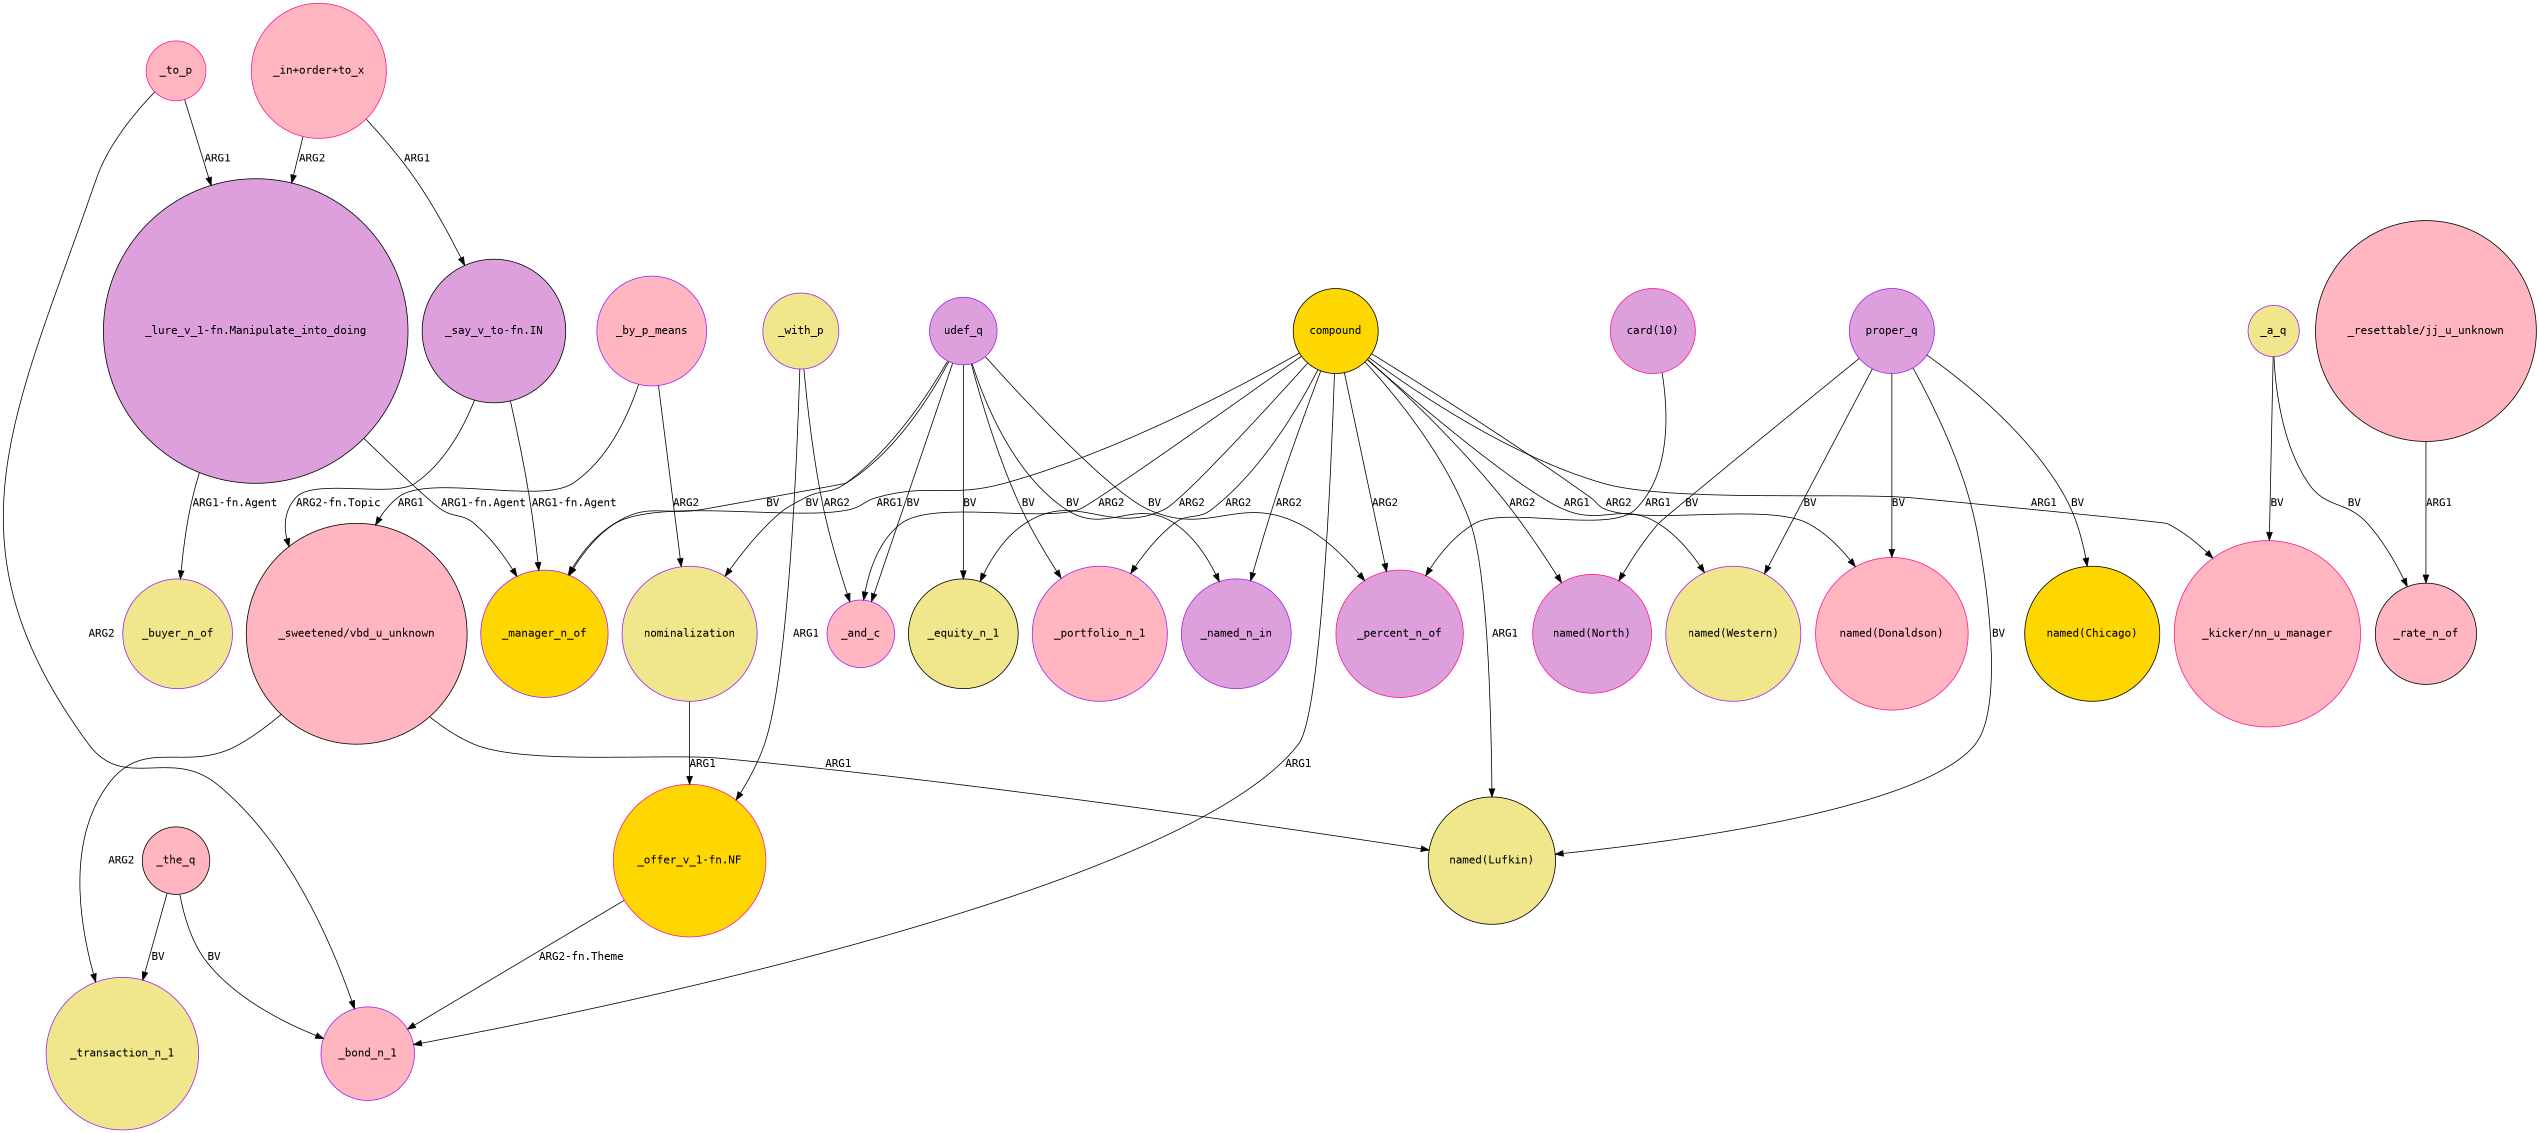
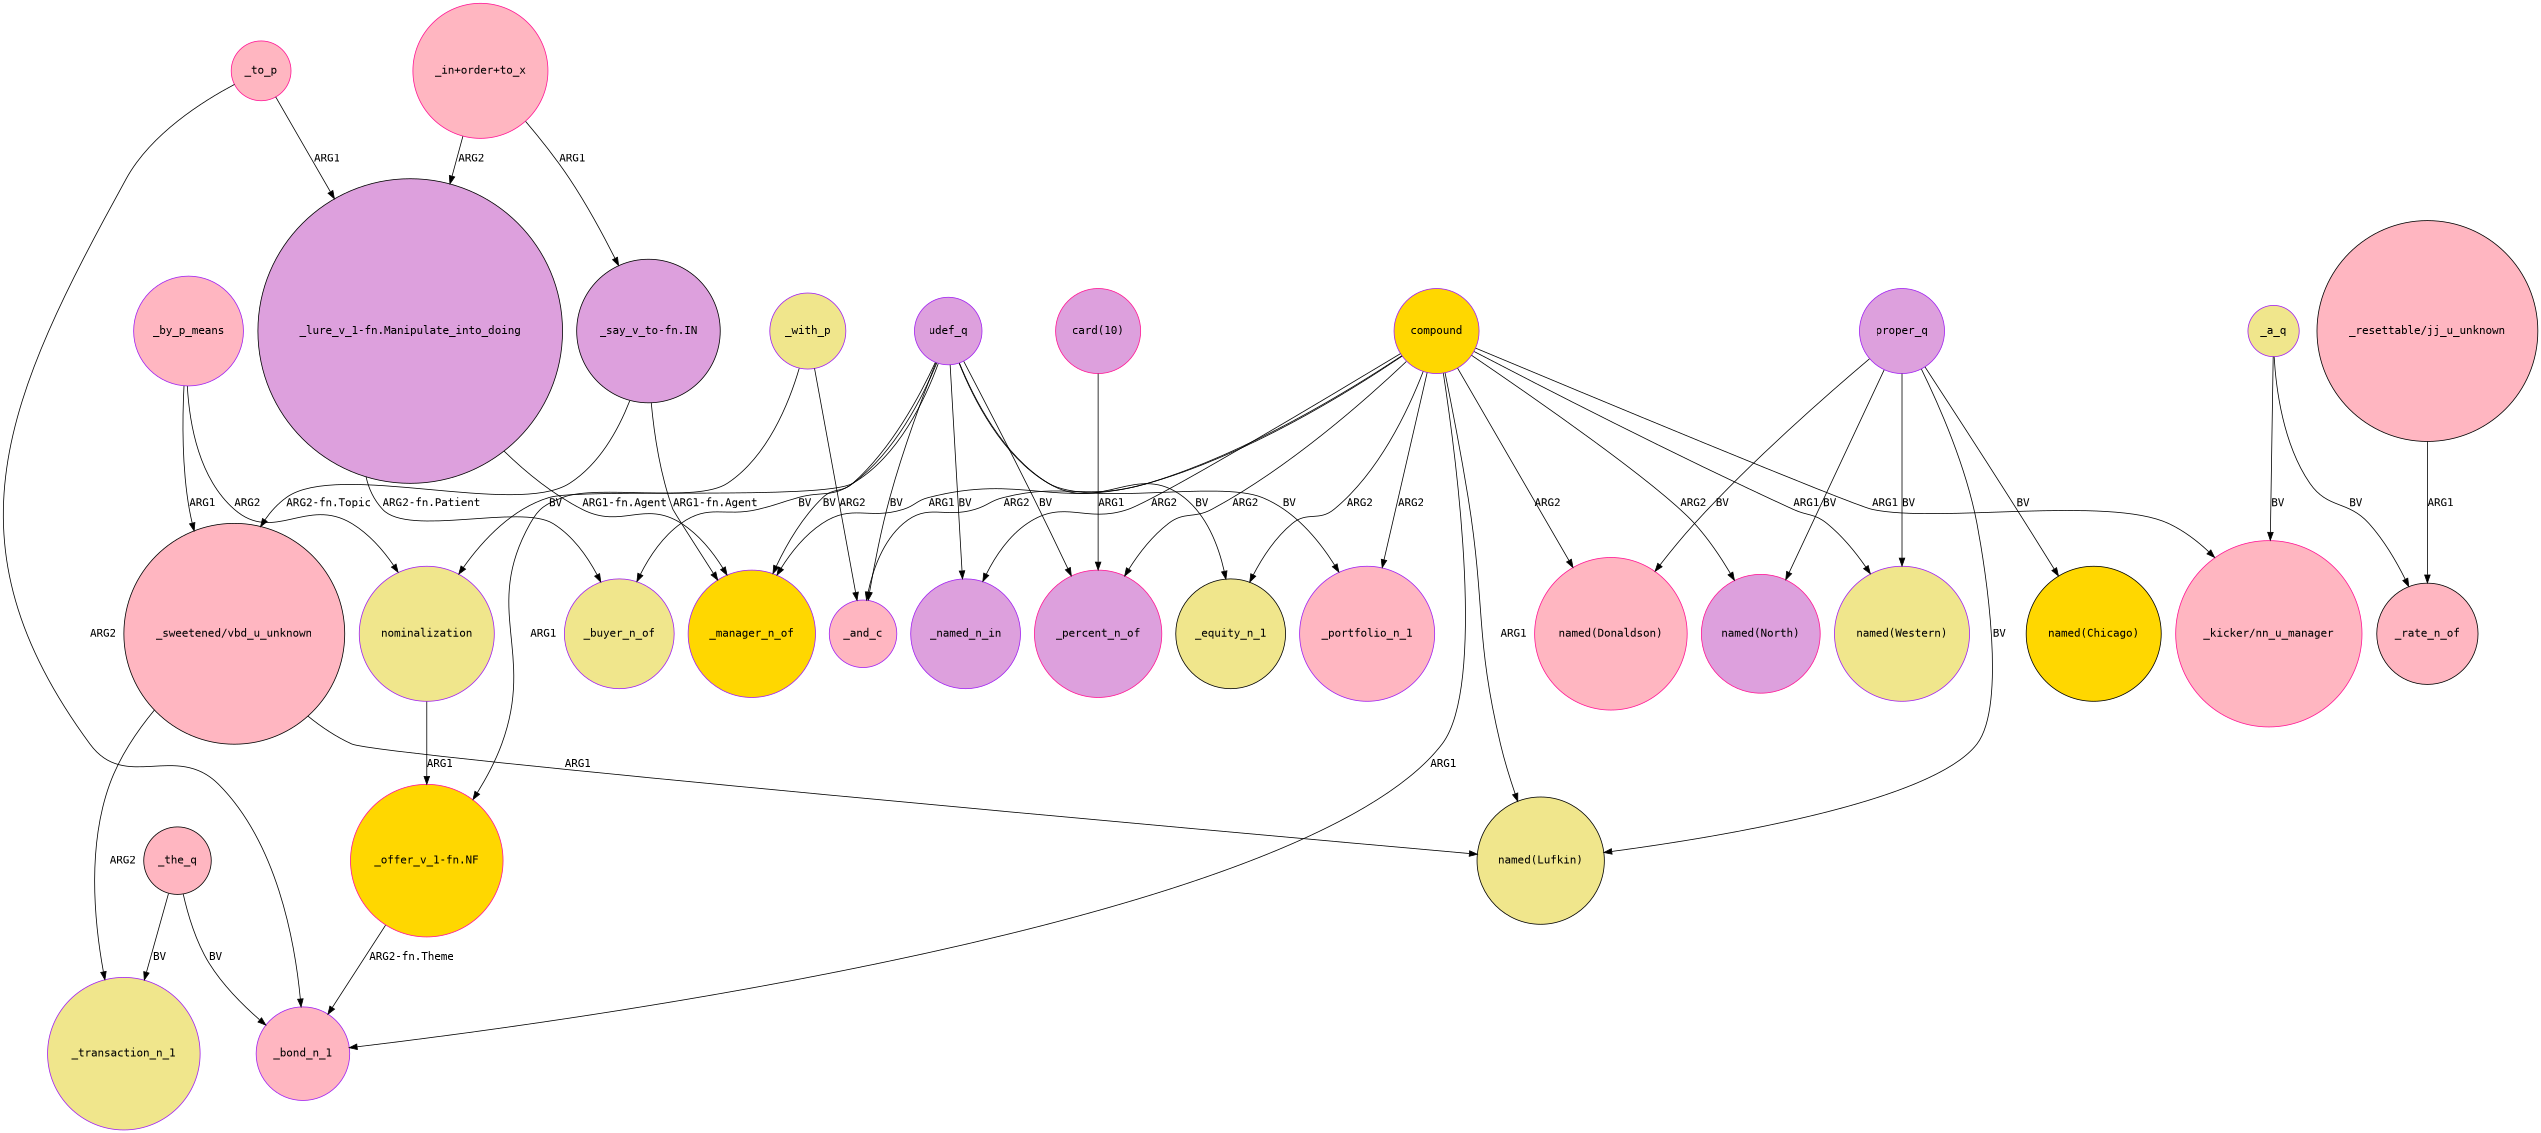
(1336, 331) -> (1437, 331)
none -> (807, 496)
(235, 503) -> (432, 503)
